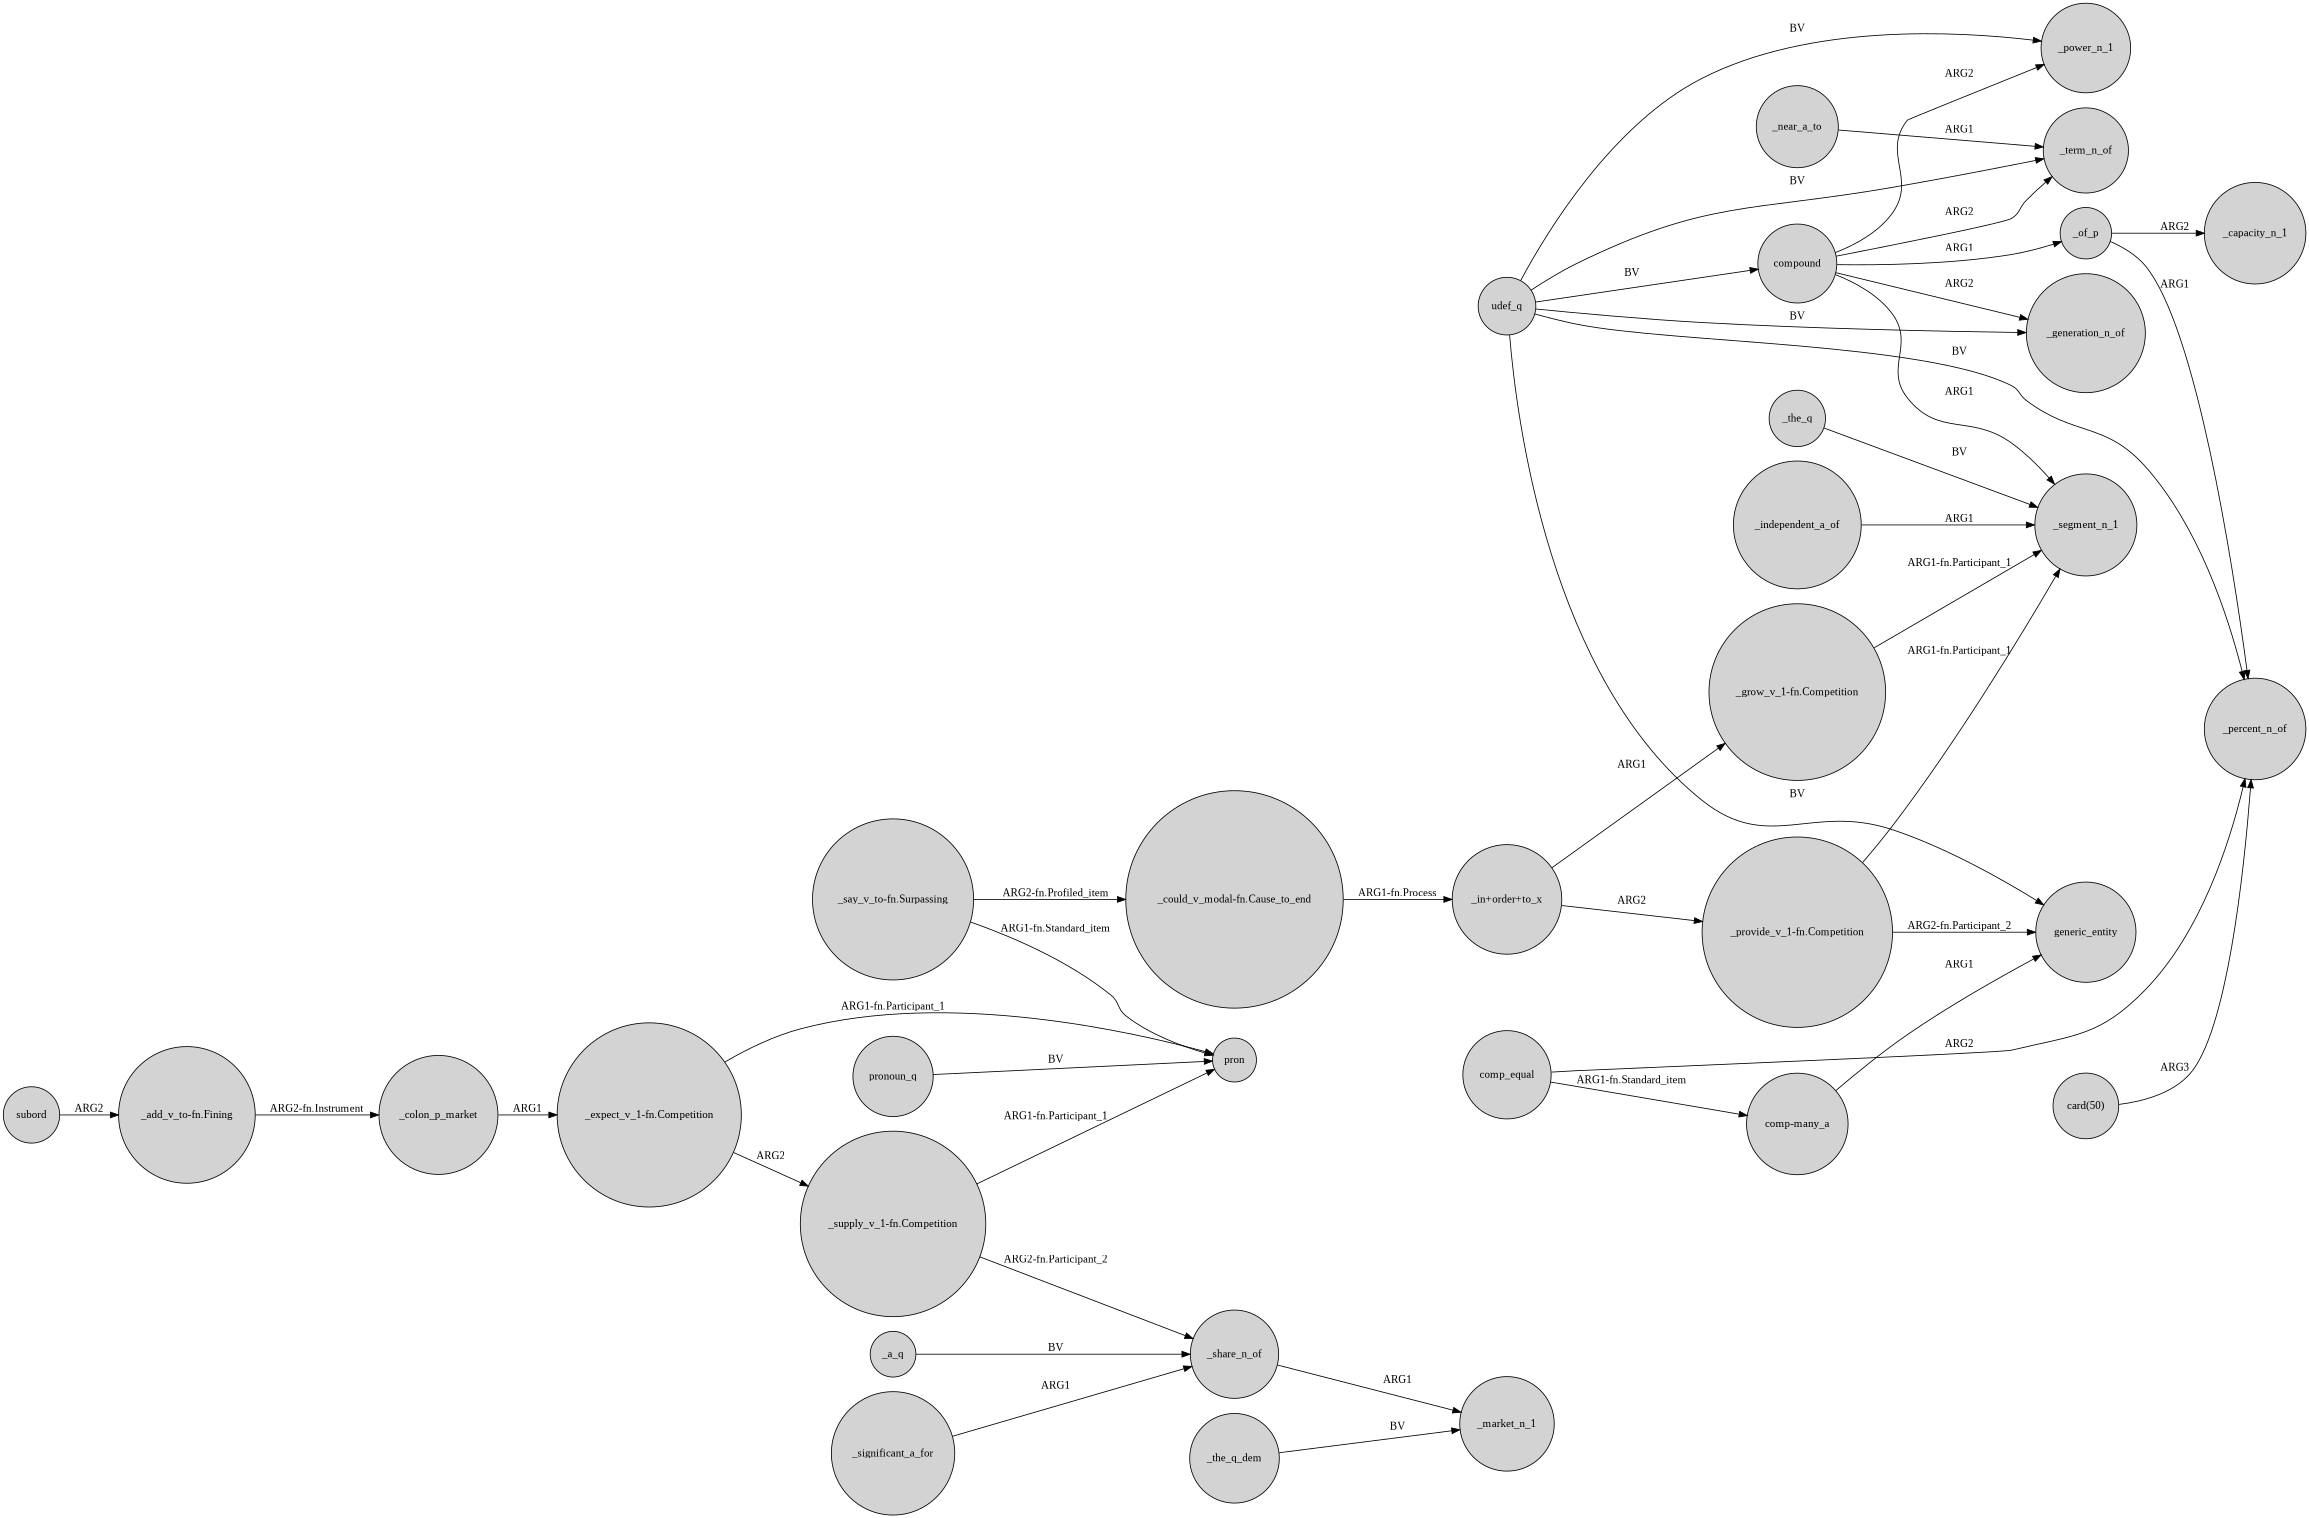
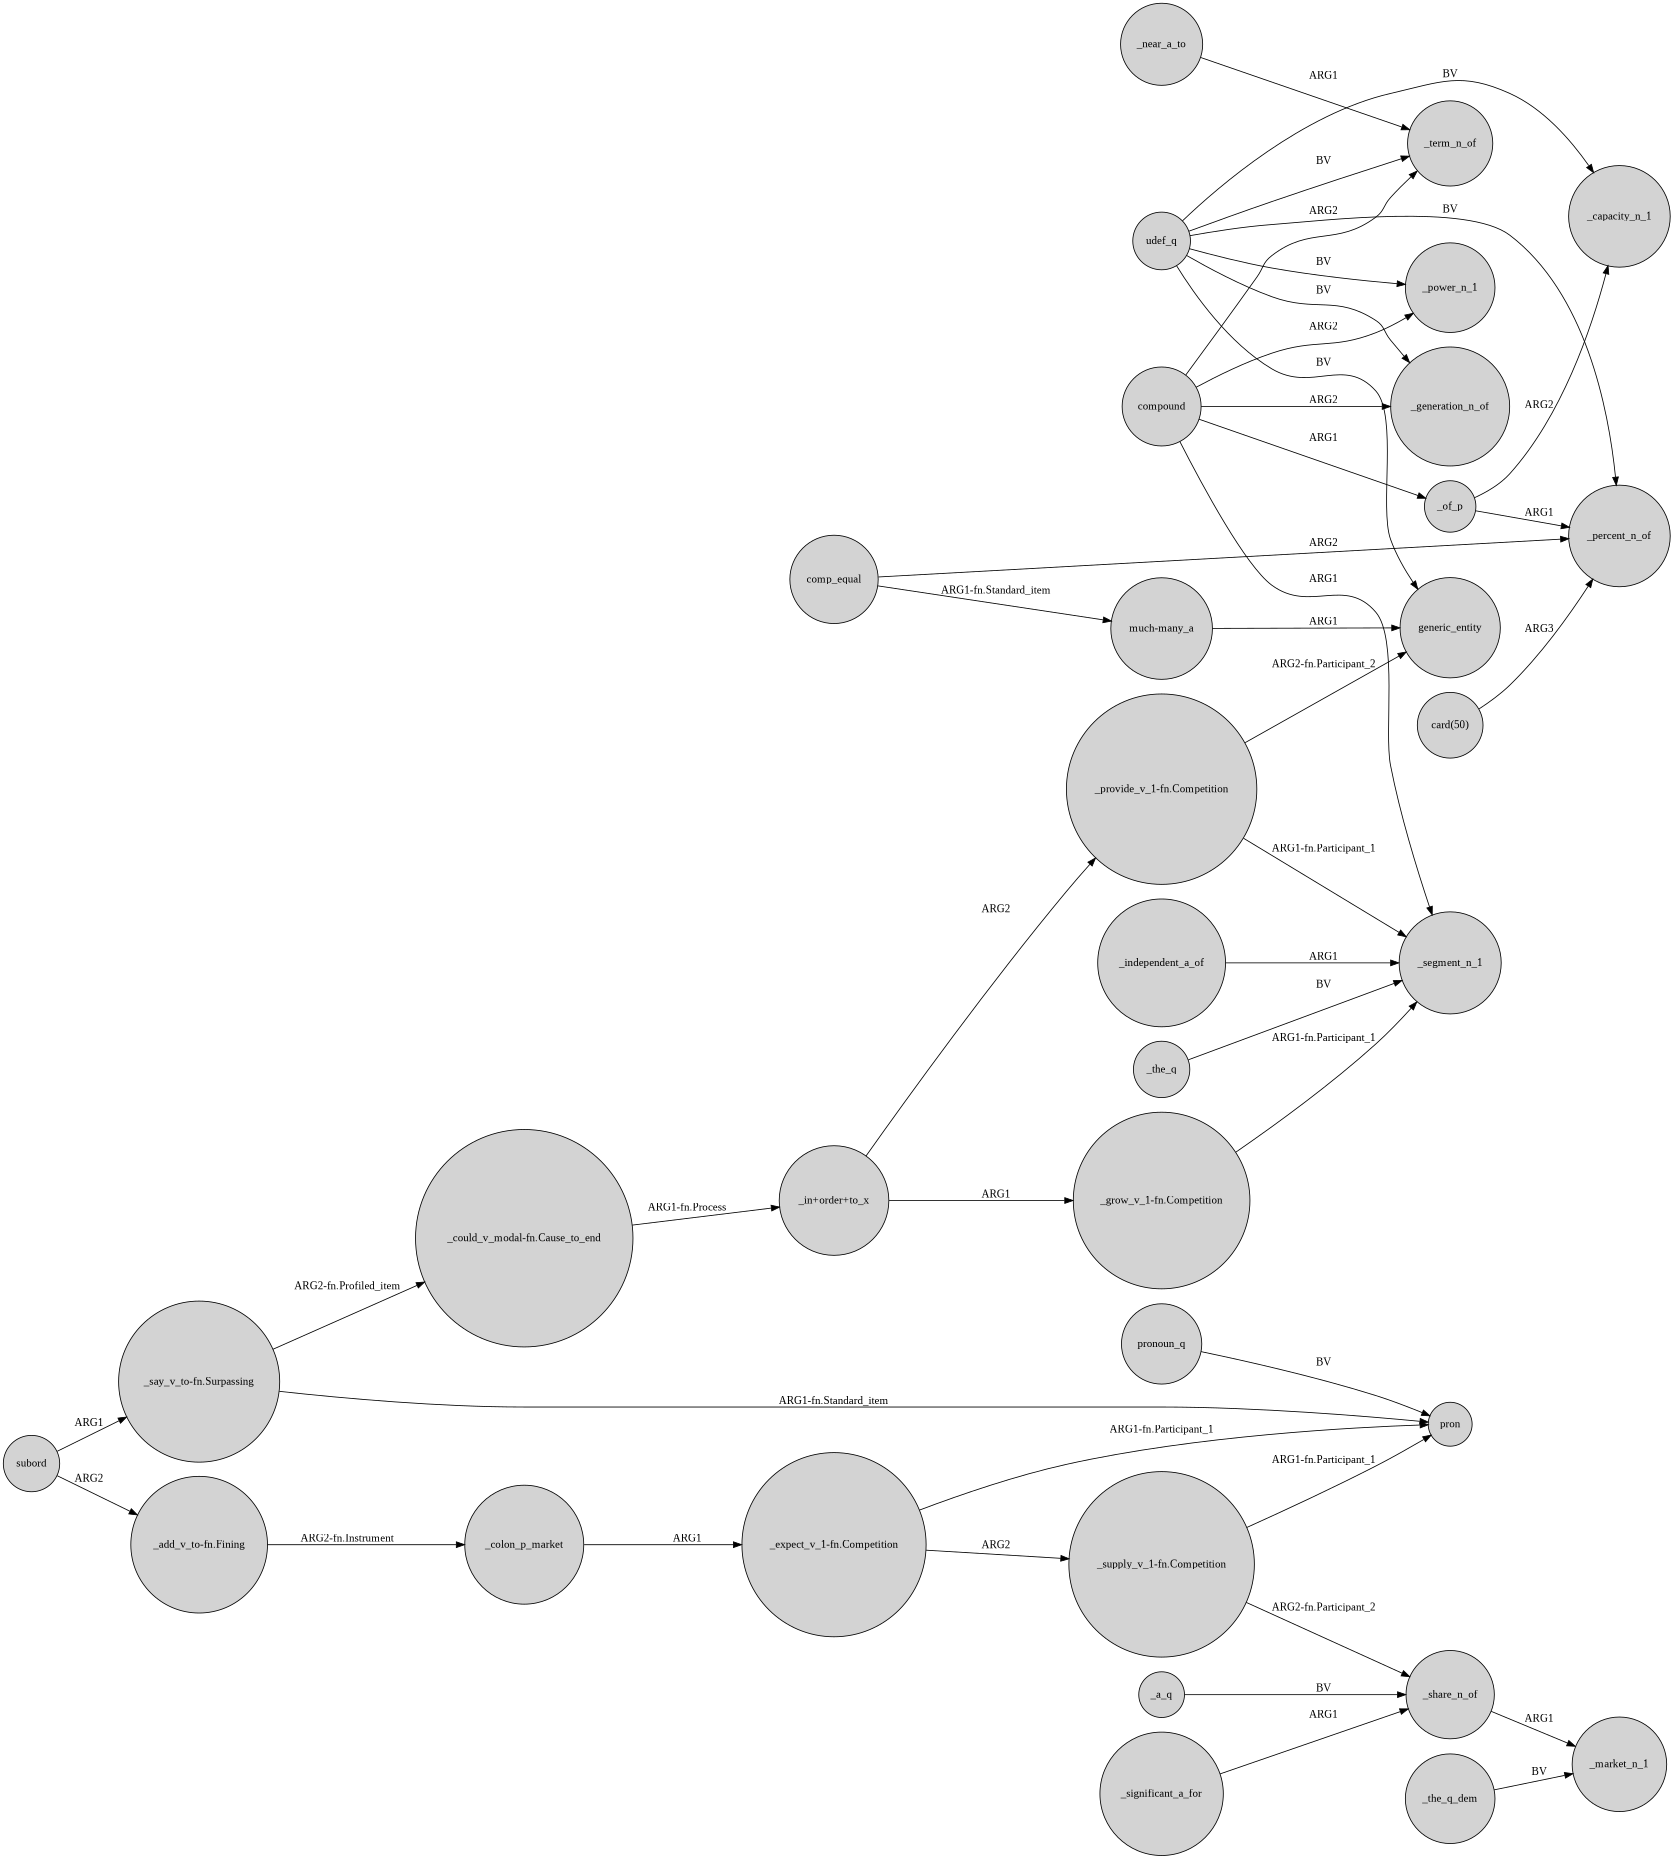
(1643, 286) -> (1383, 96)
(1797, 1124) -> (1162, 629)
none -> (88, 1436)
